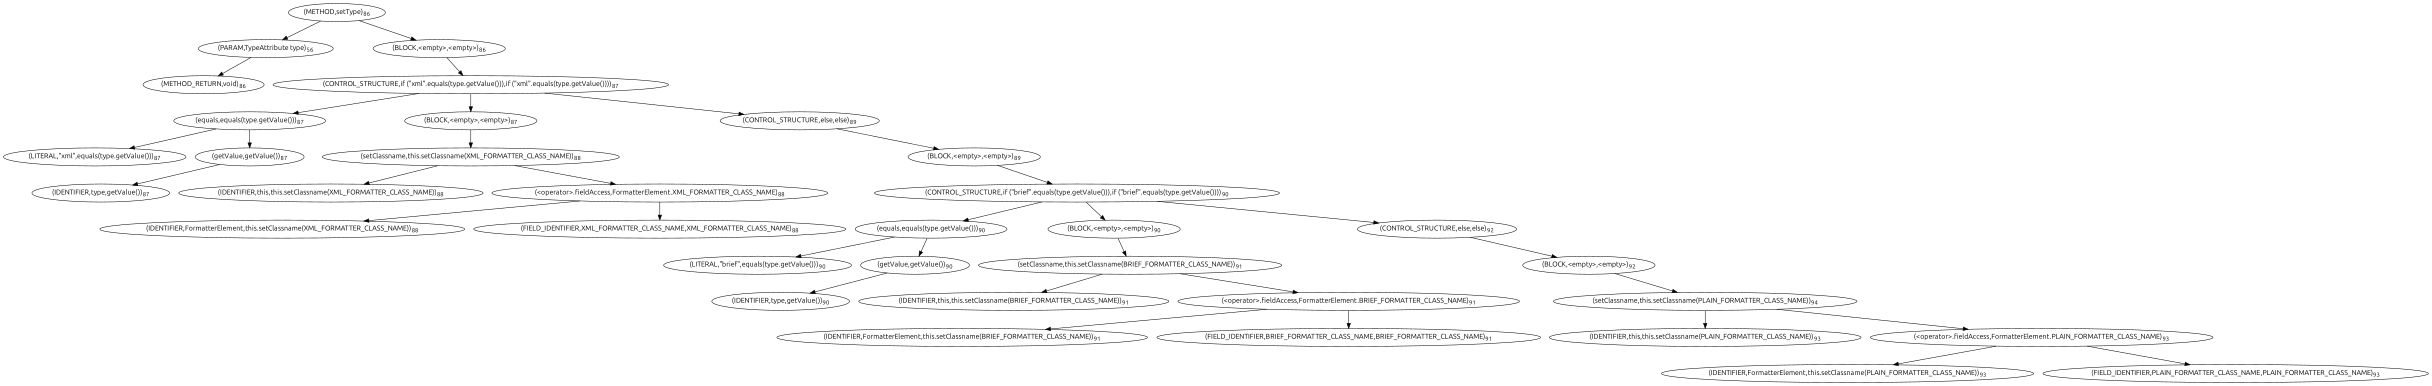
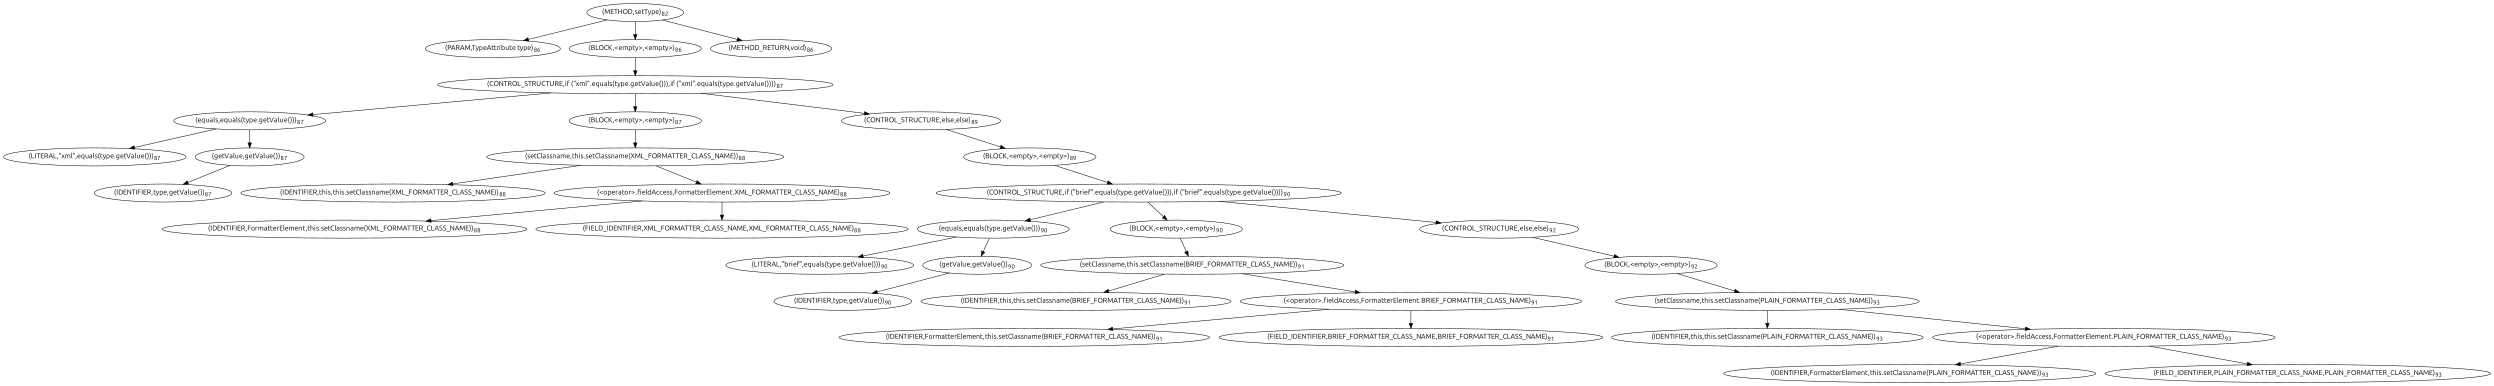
(367, 12) -> (665, 12)
(310, 48) -> (537, 48)
(237, 65) -> (700, 30)
(1815, 301) -> (1877, 301)
